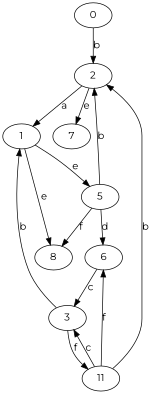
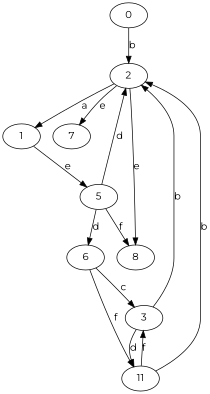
(101, 136) -> (120, 136)
(37, 193) -> (134, 163)
(20, 237) -> (174, 196)
(102, 322) -> (108, 316)
(75, 348) -> (134, 348)
(89, 348) -> (144, 348)
